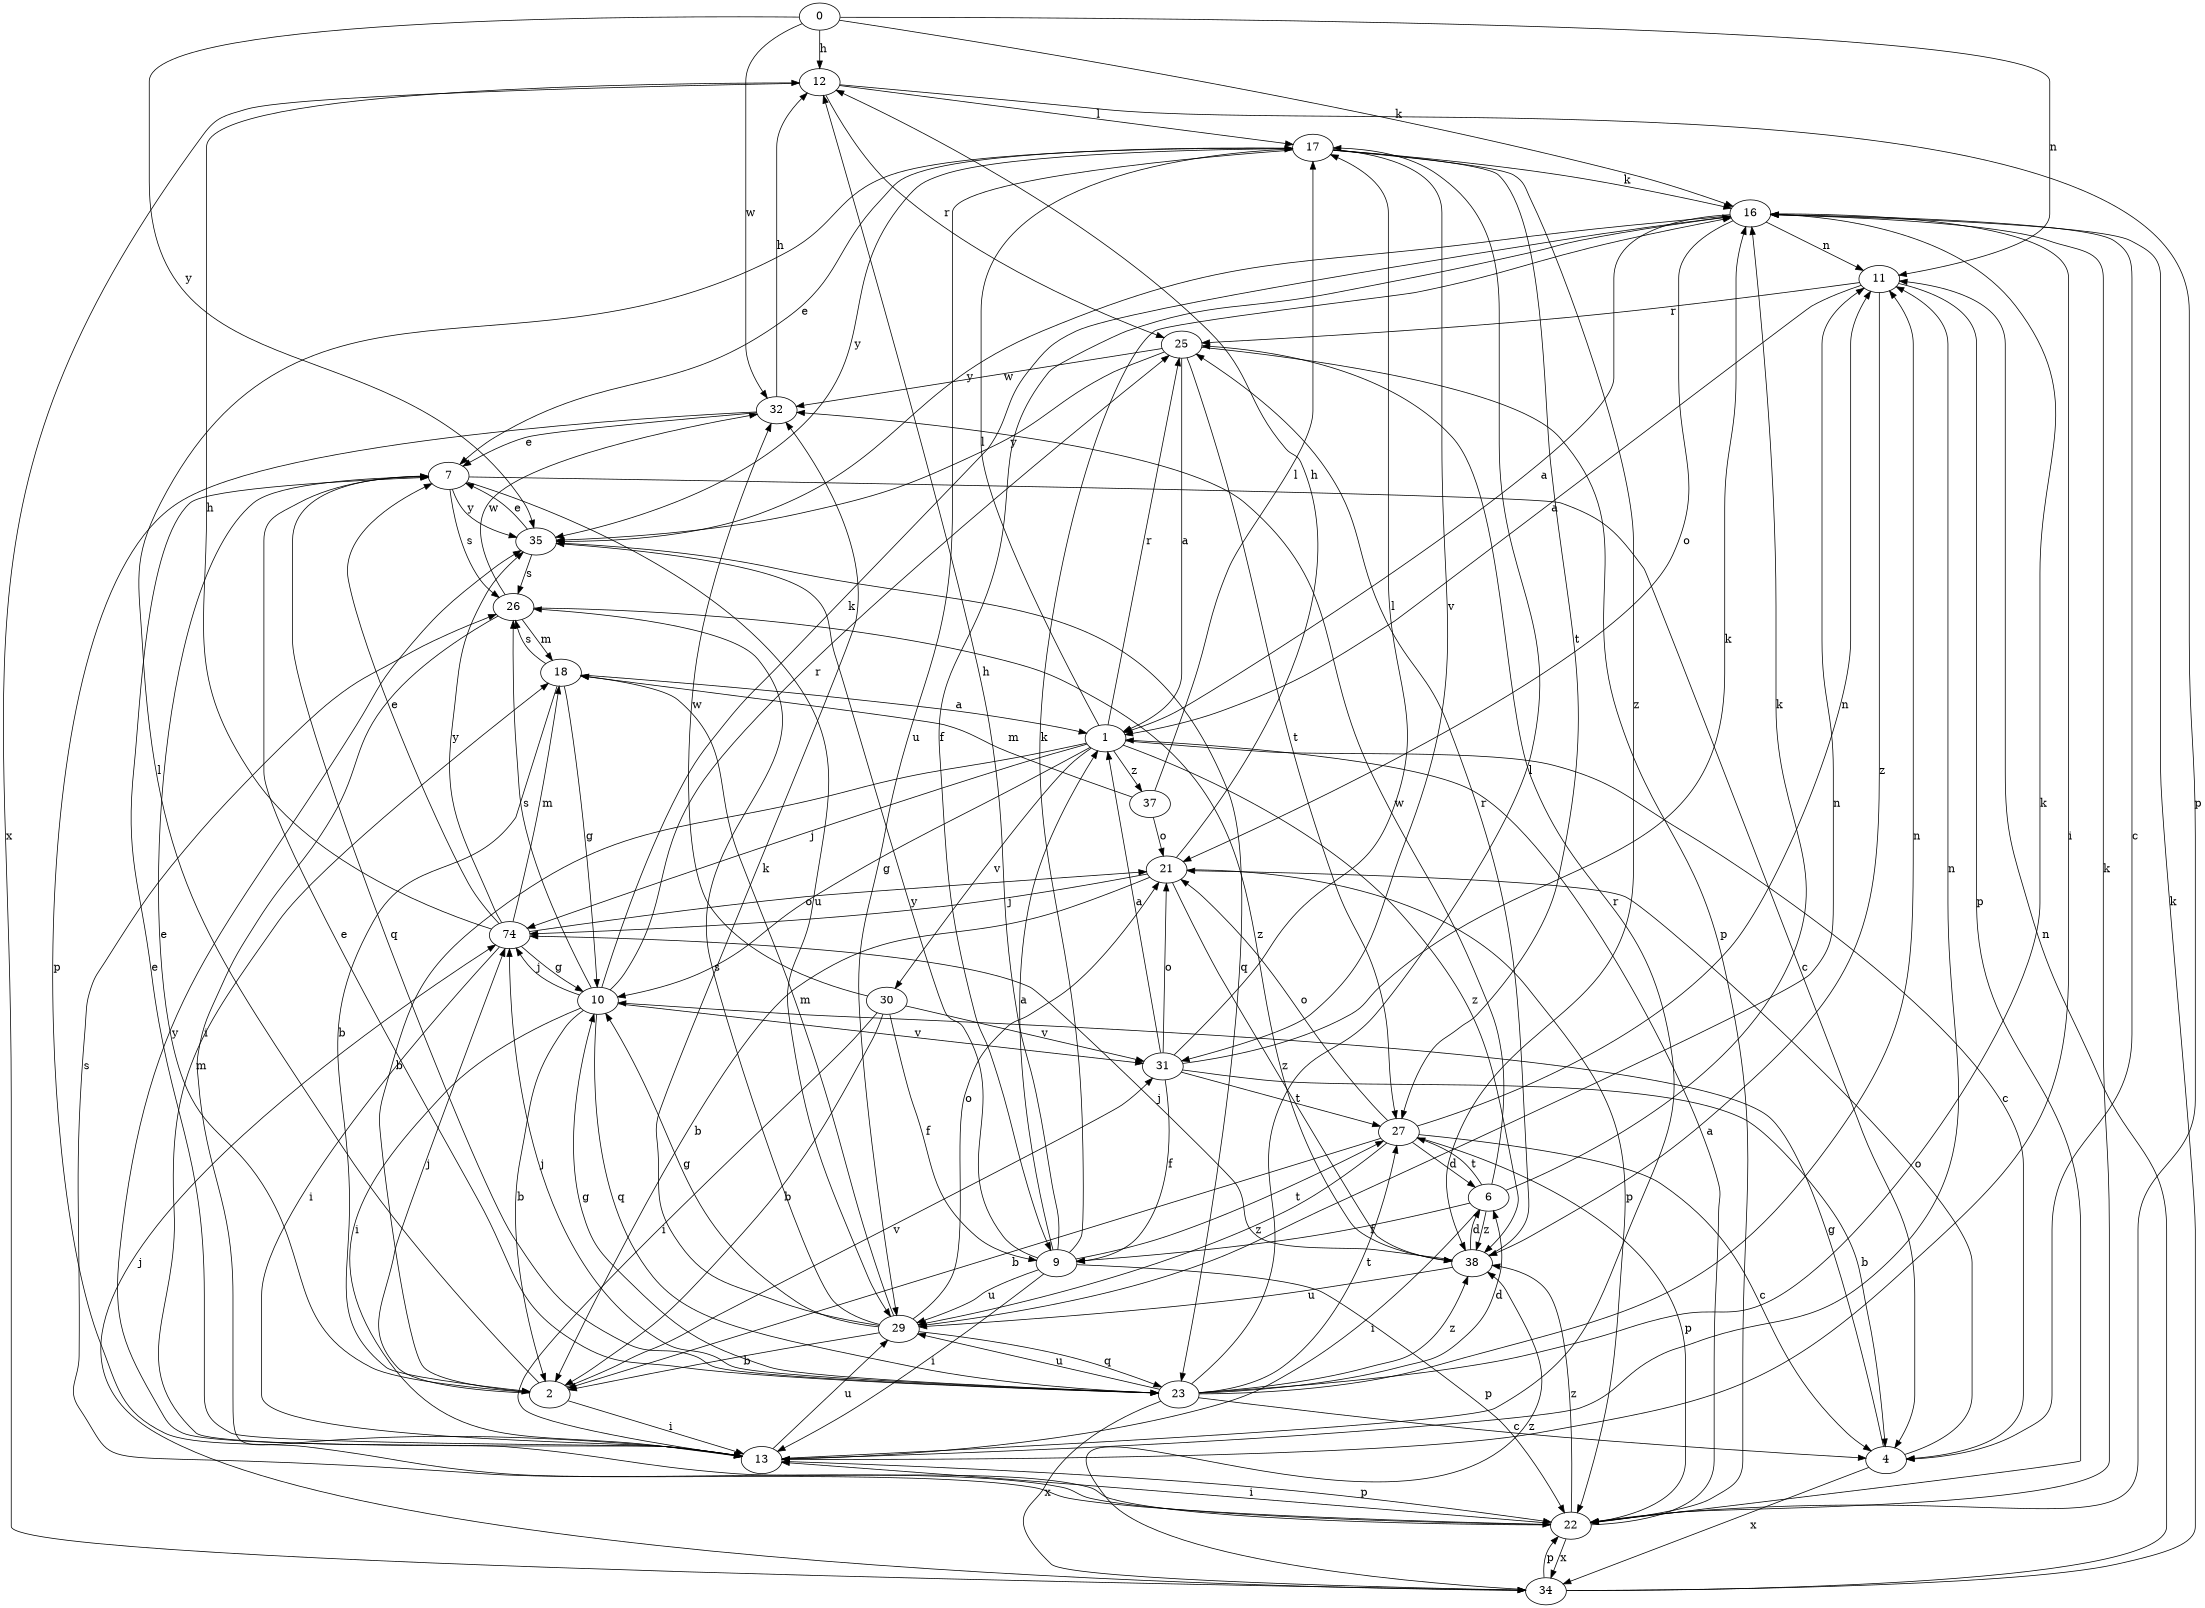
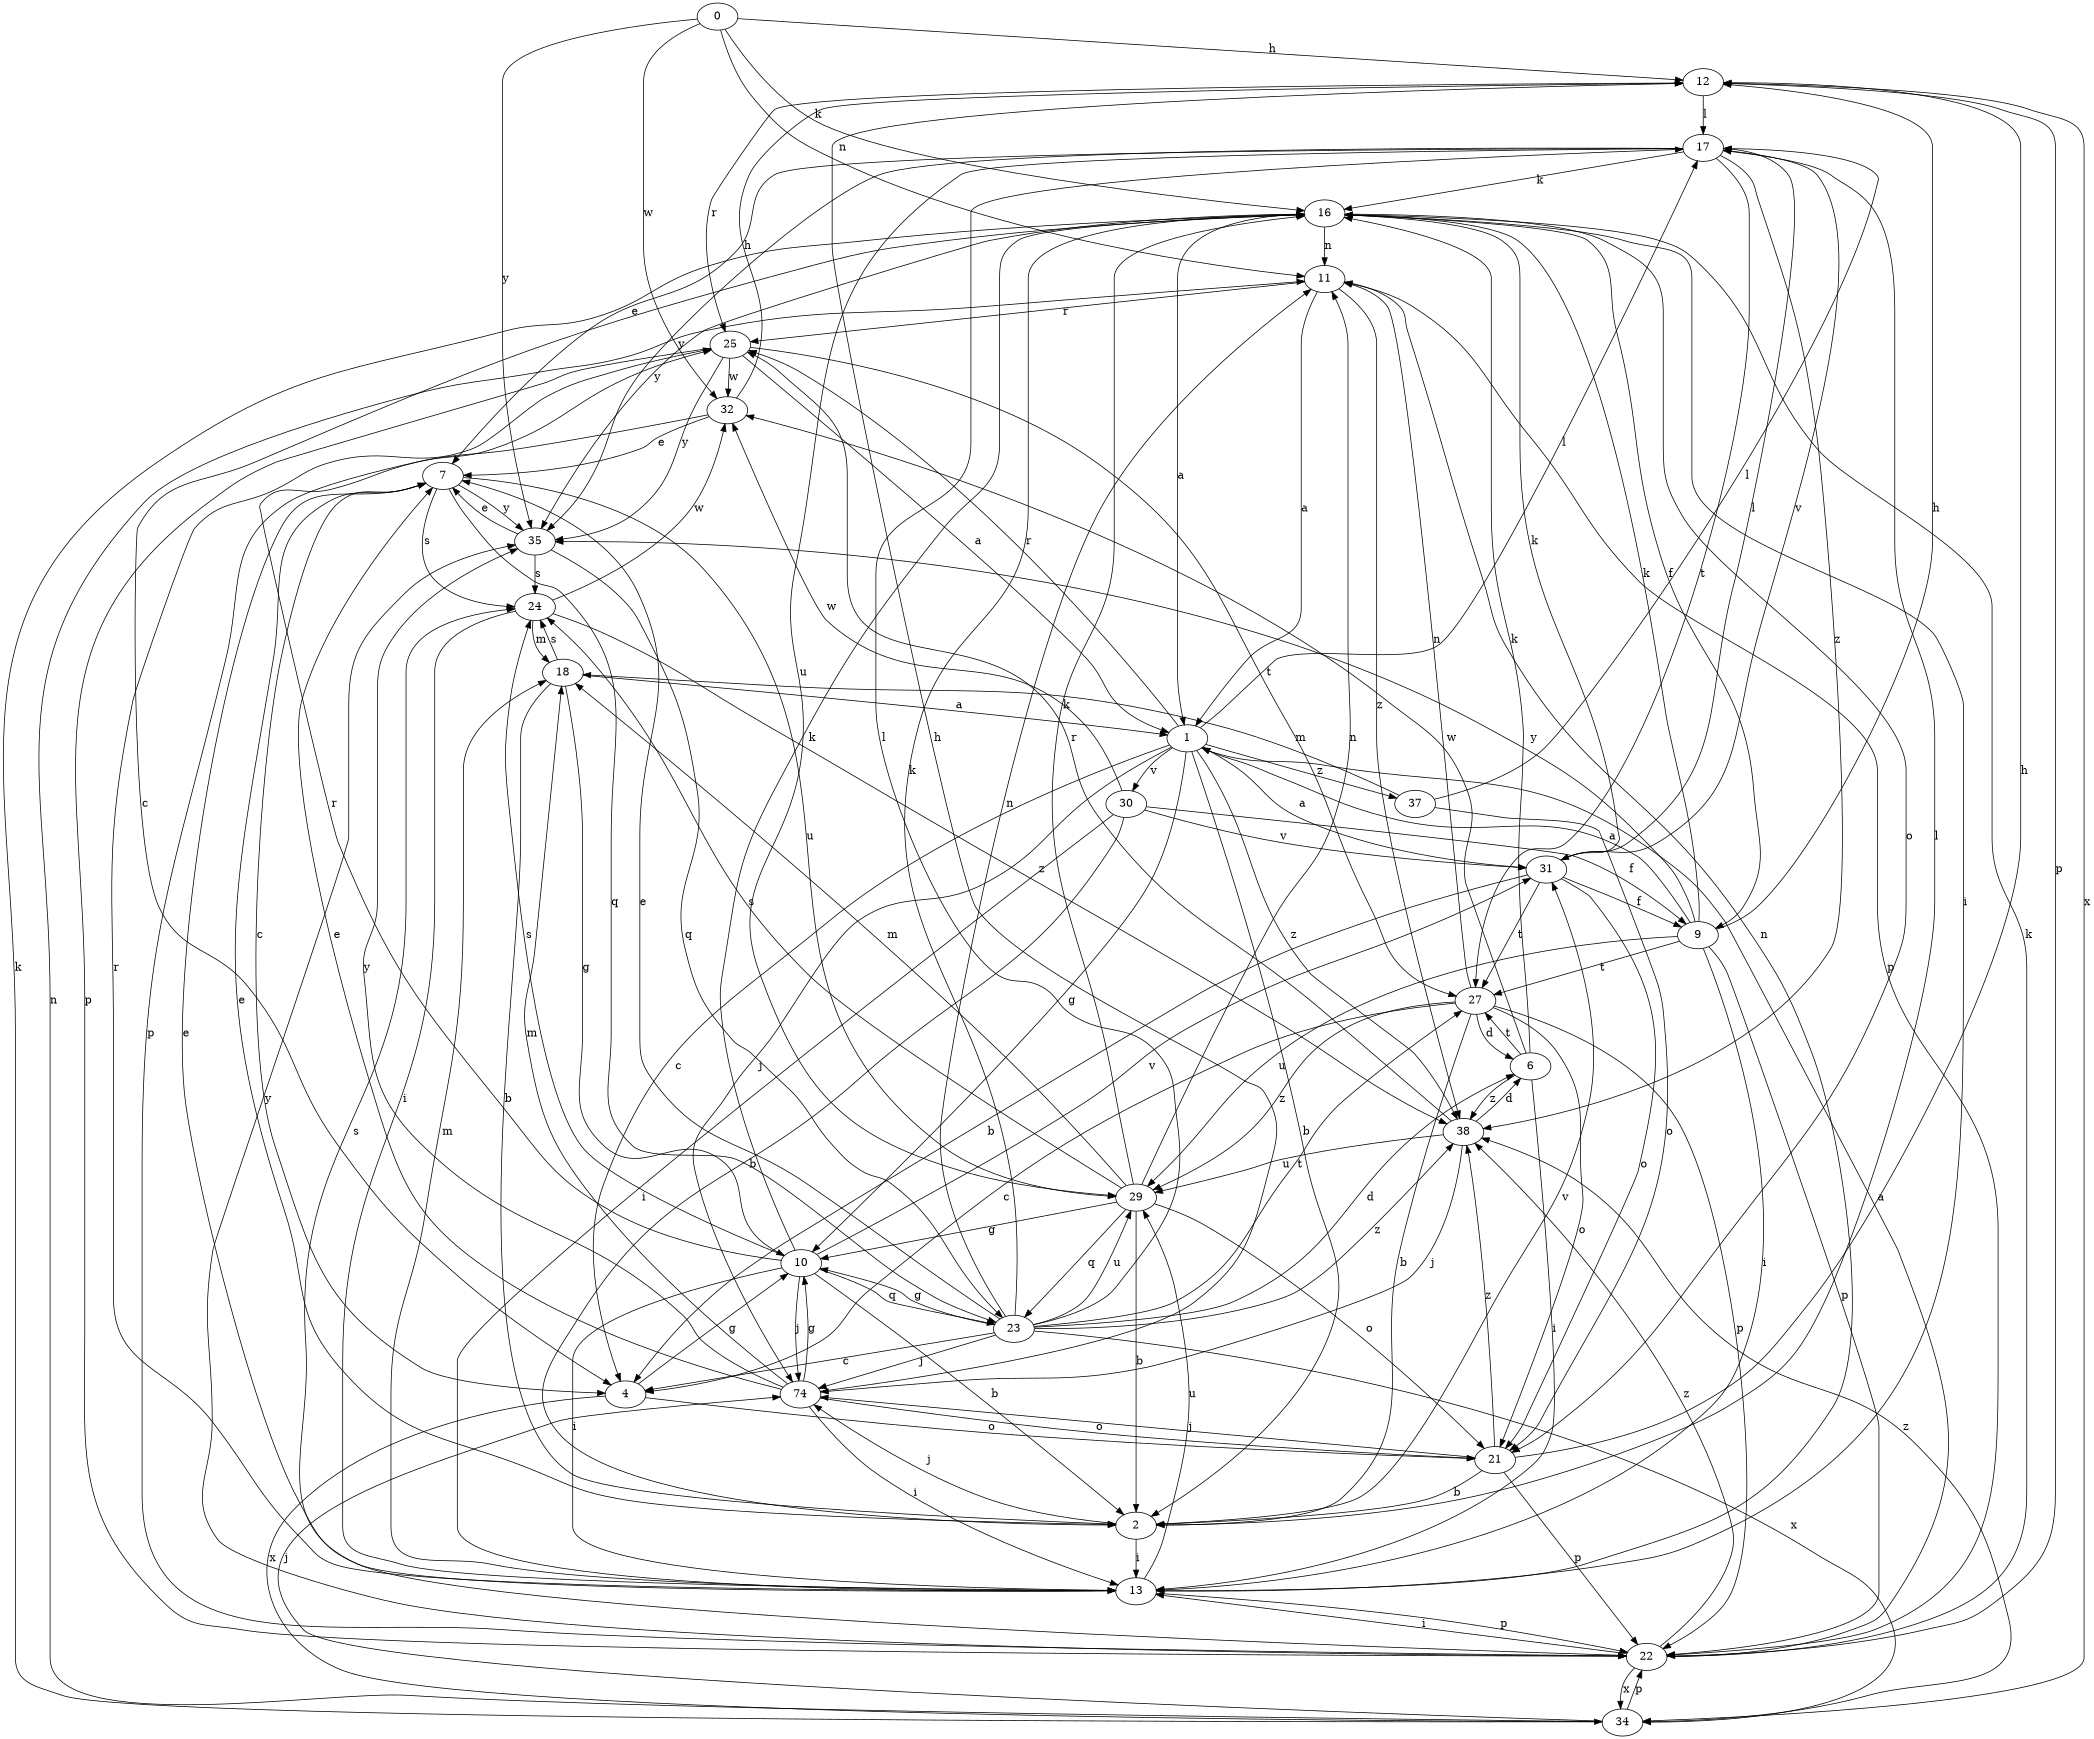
(514, 607) -> (535, 607)
(1135, 906) -> (1349, 836)
(730, 936) -> (1090, 637)
(1288, 1240) -> none
